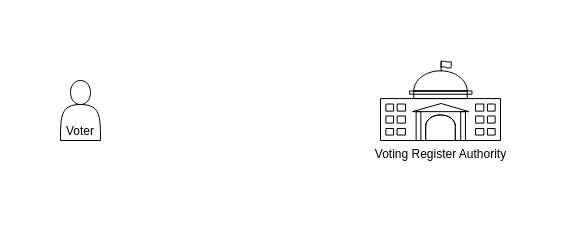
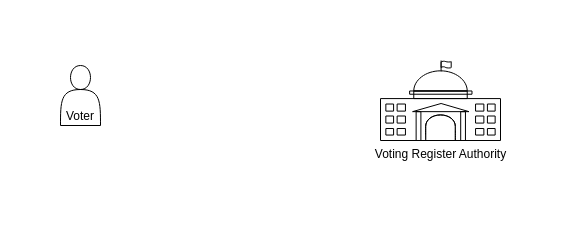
(81, 111) -> (81, 96)
